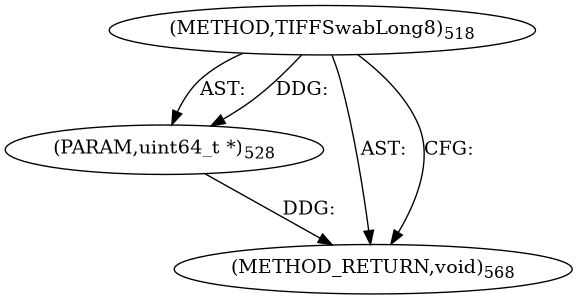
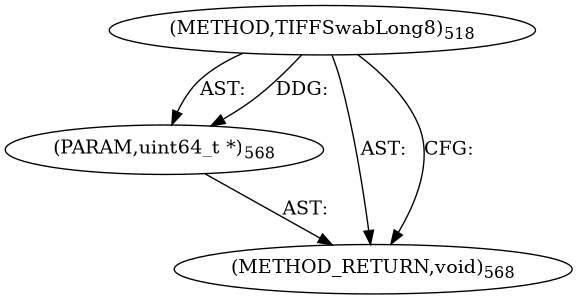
(260, 148) -> (260, 148)
(312, 209) -> (309, 209)
